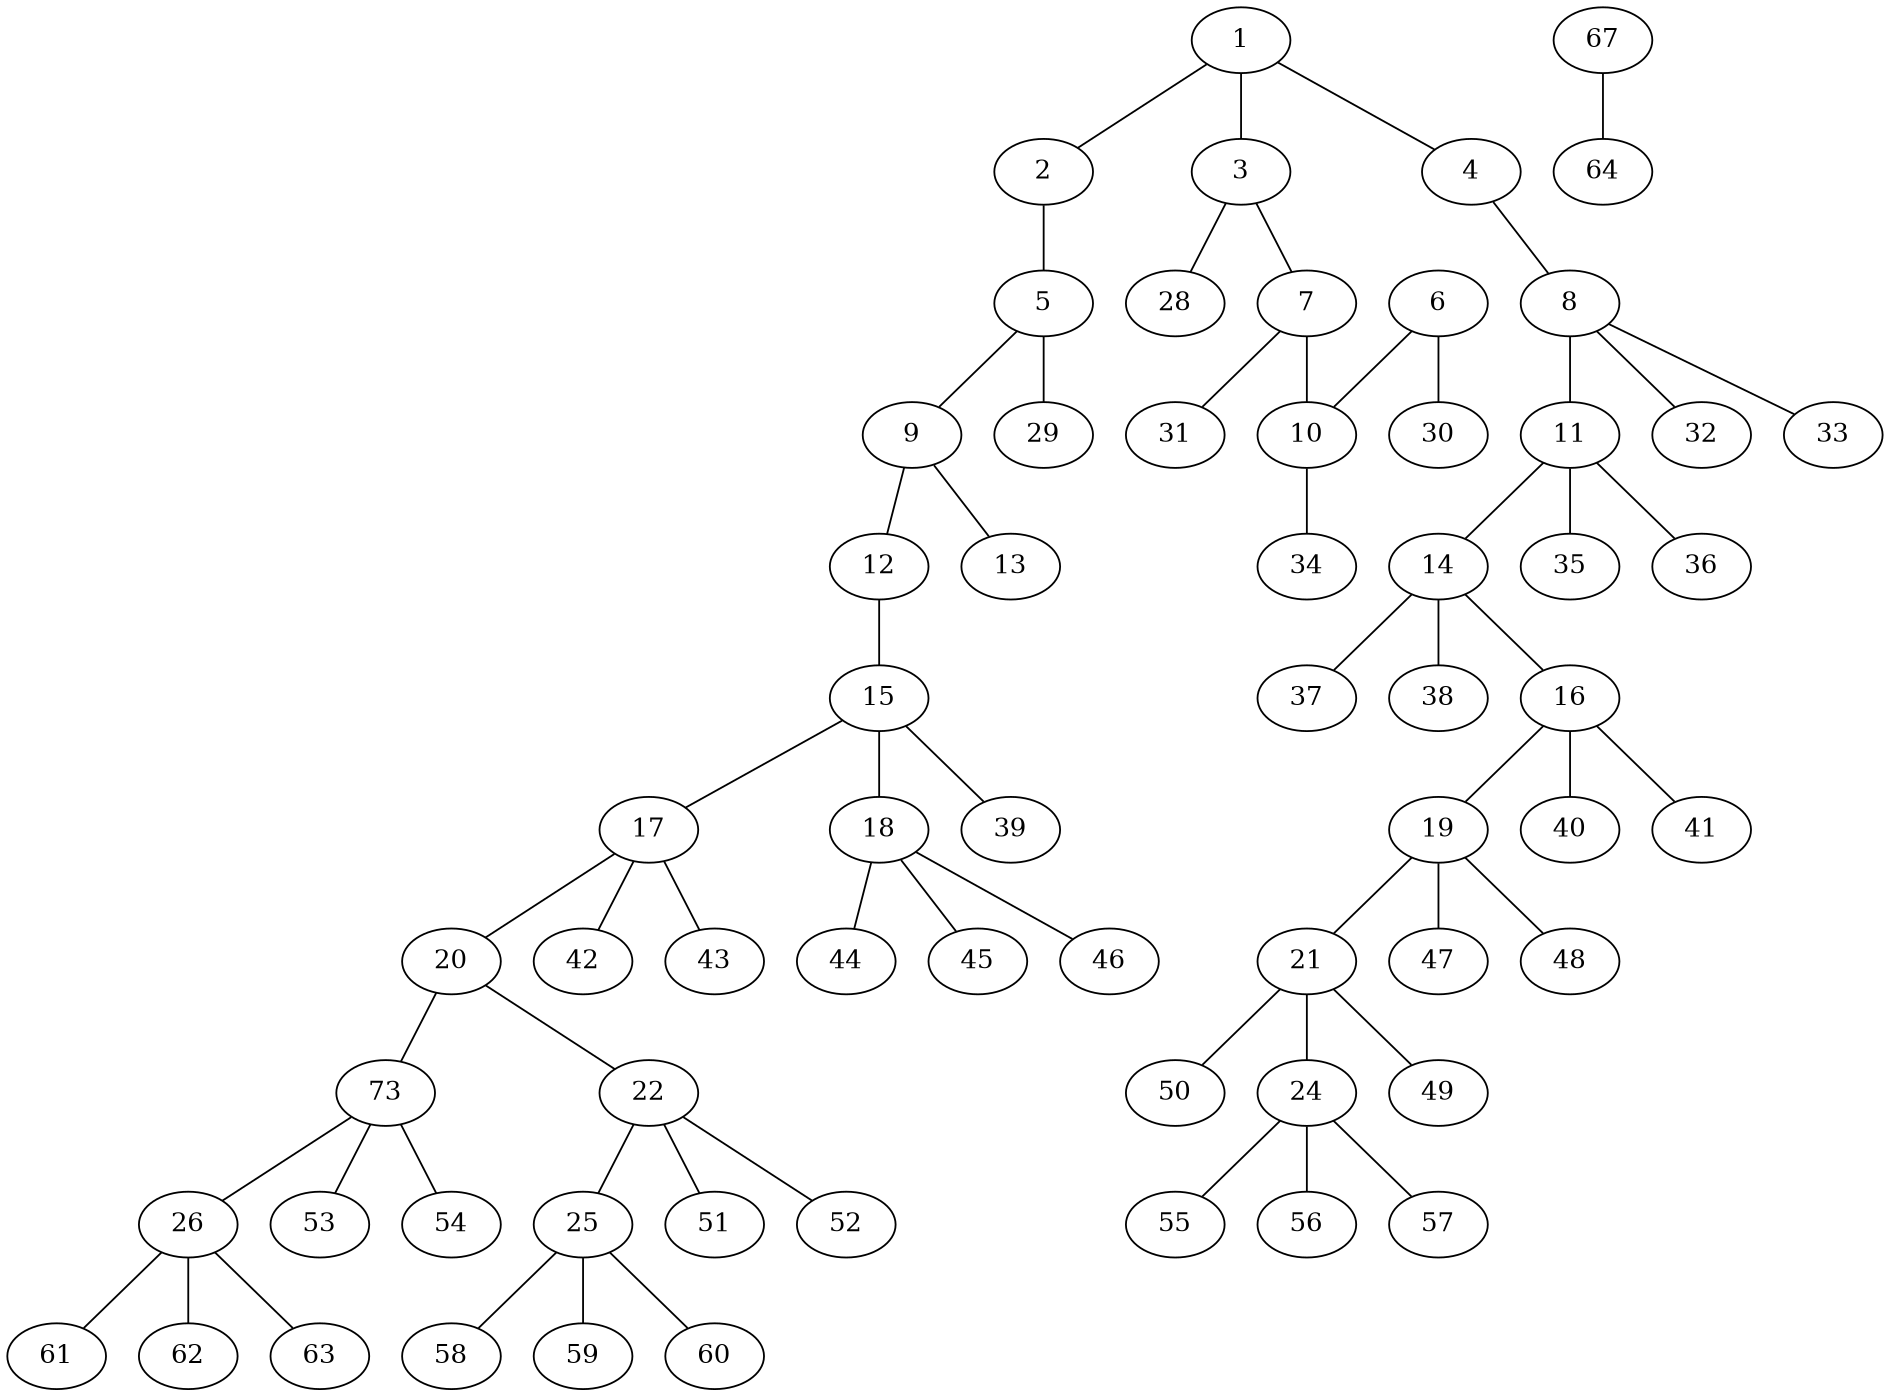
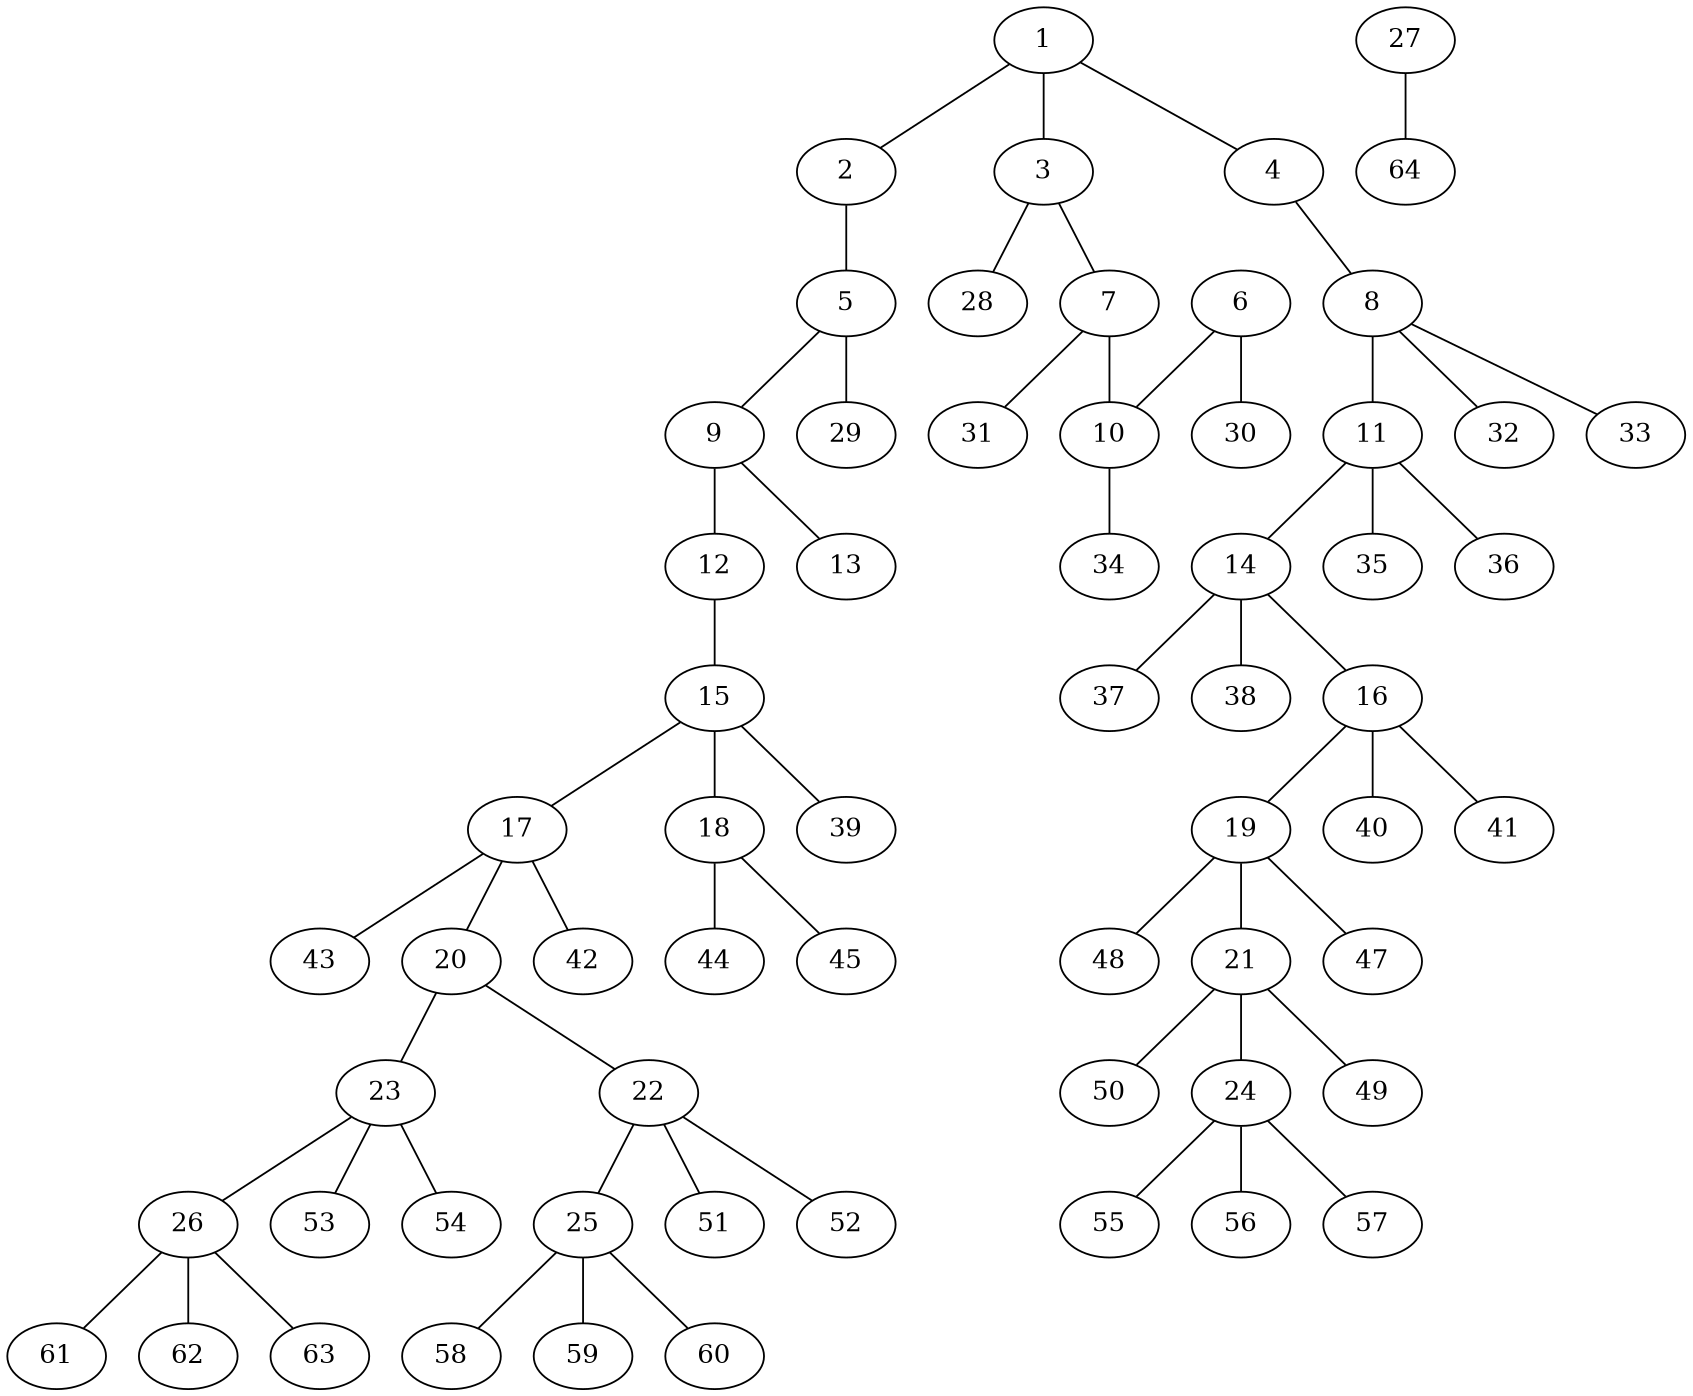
(1603, 40) -> (1406, 40)
(1109, 961) -> none
(386, 1093) -> (386, 1093)
